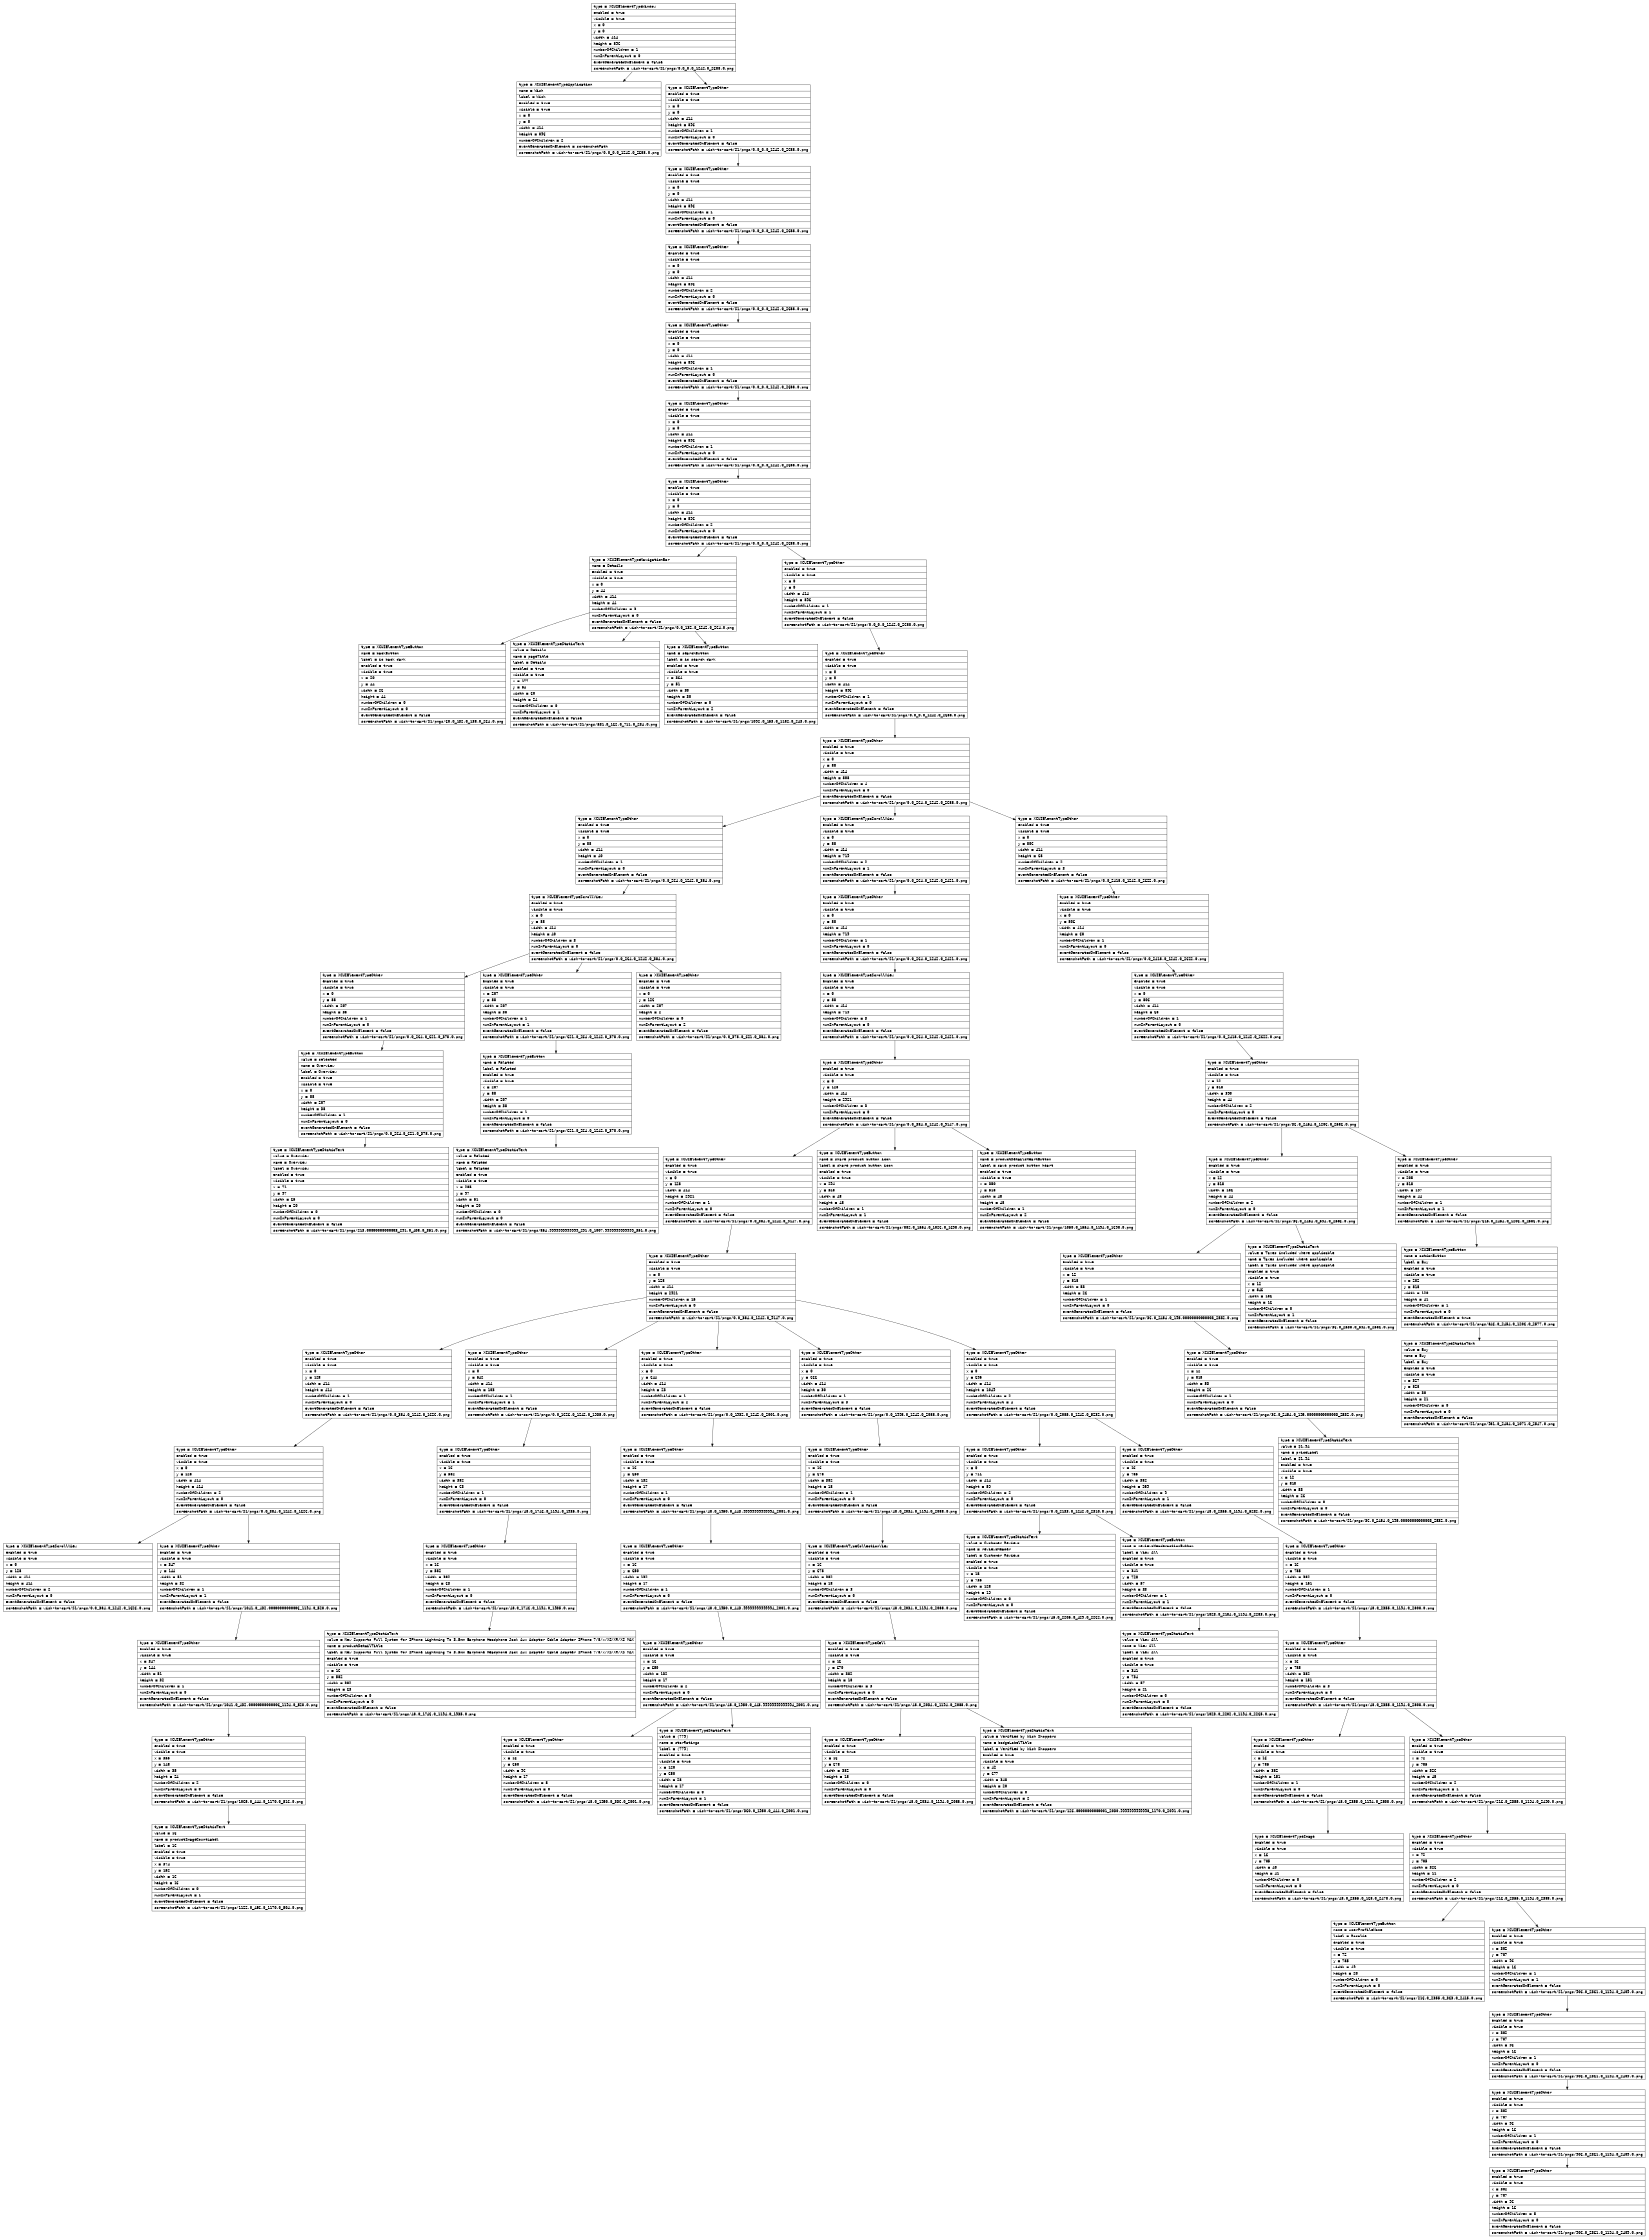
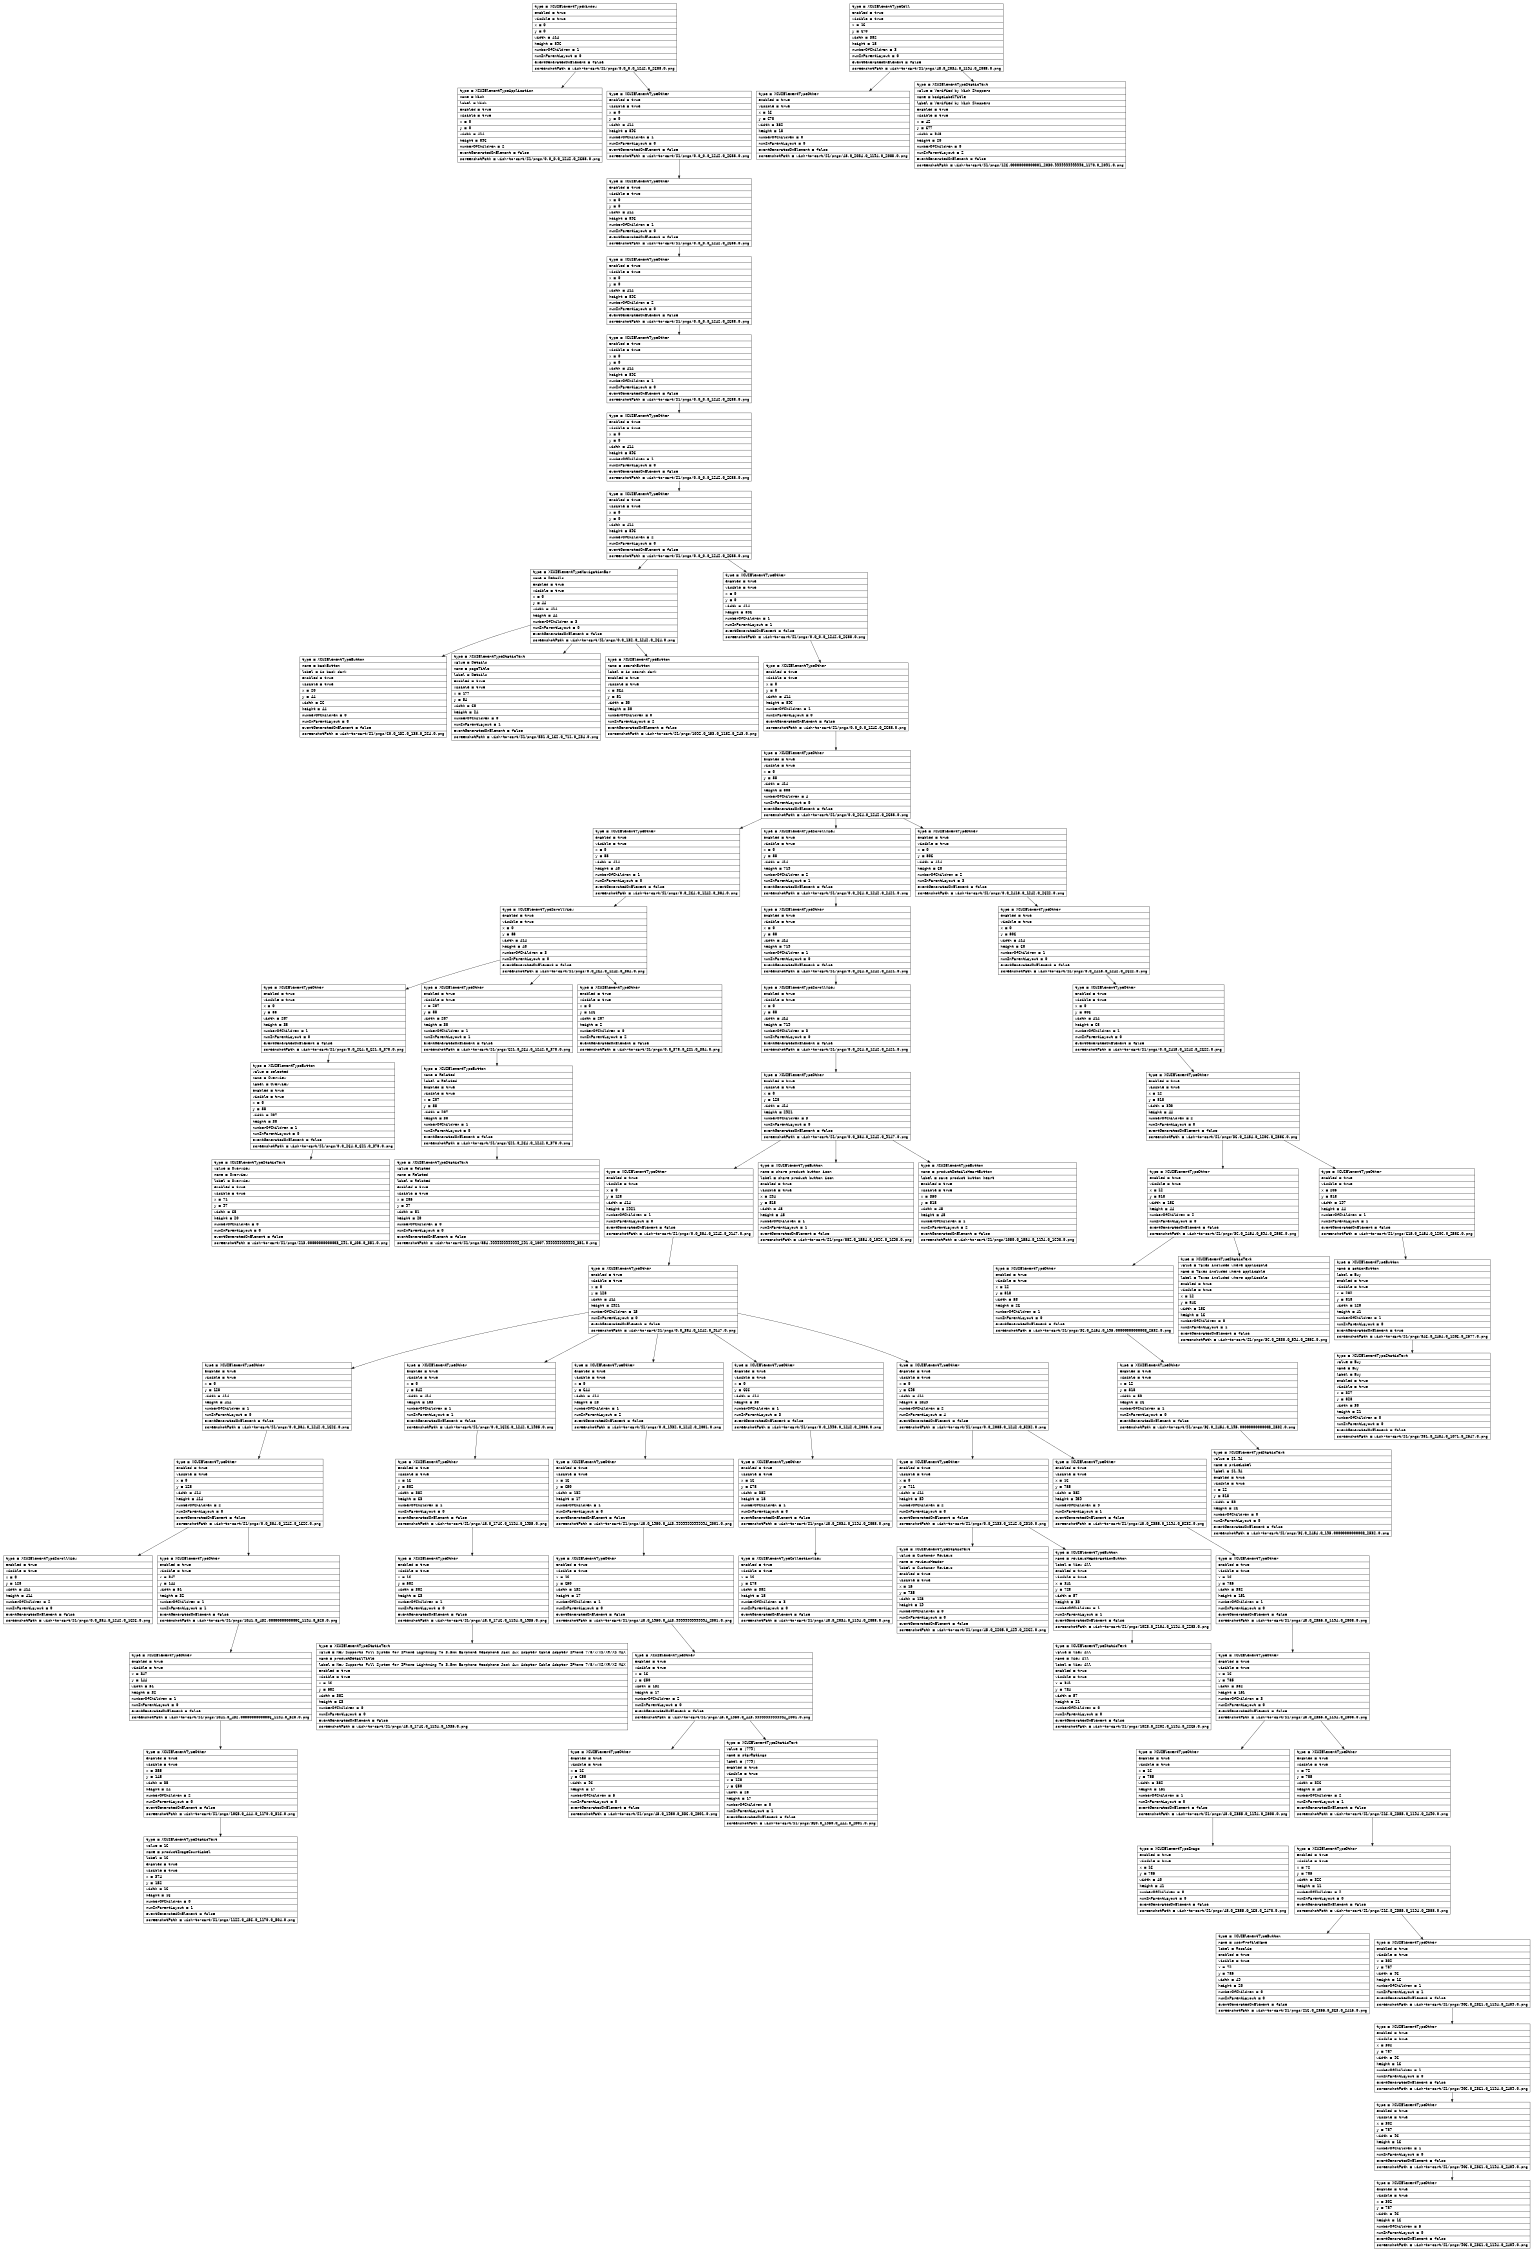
(564, 147) -> (496, 153)
(892, 1624) -> none
